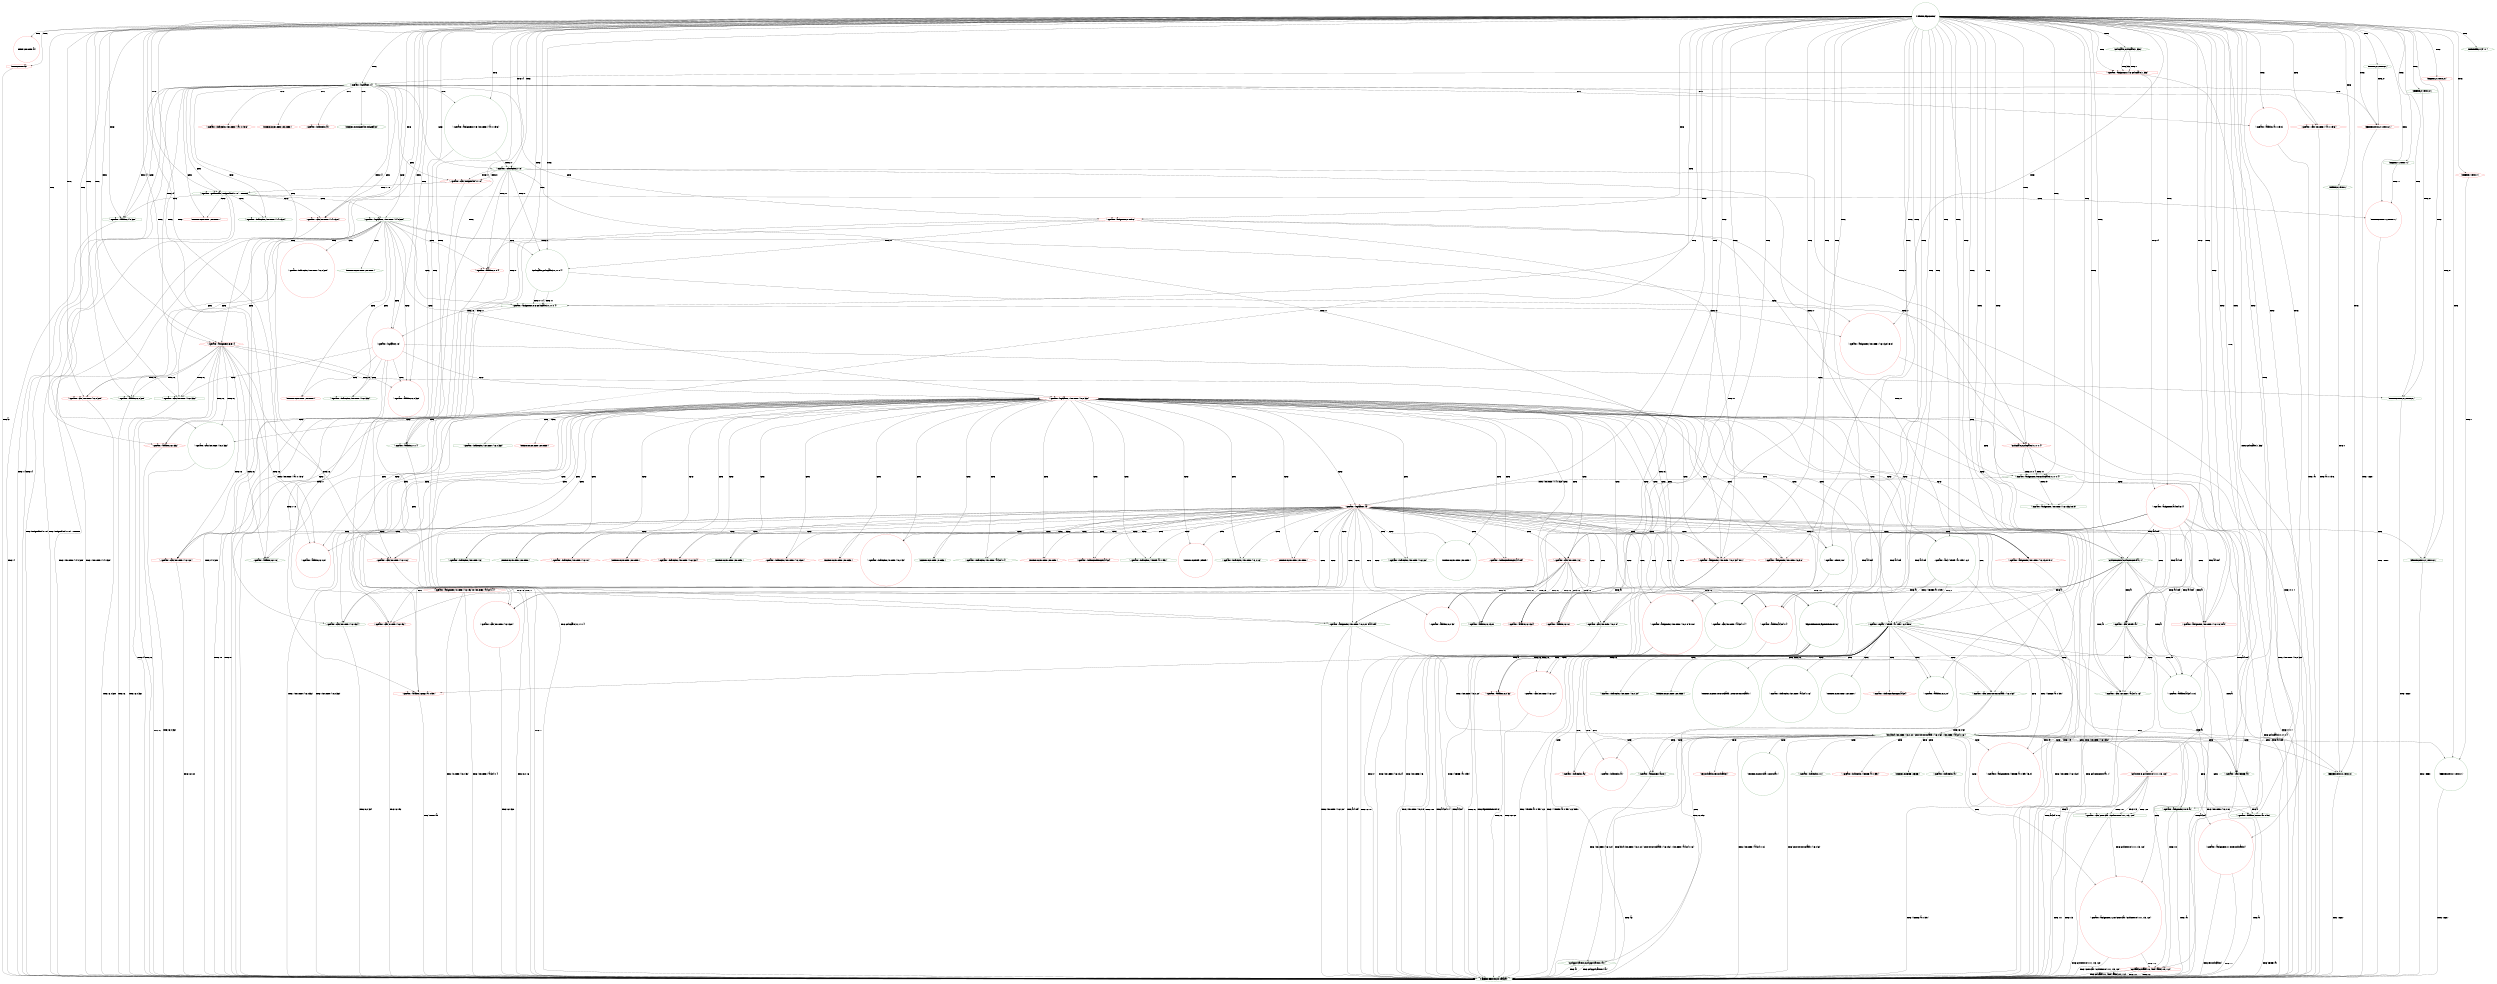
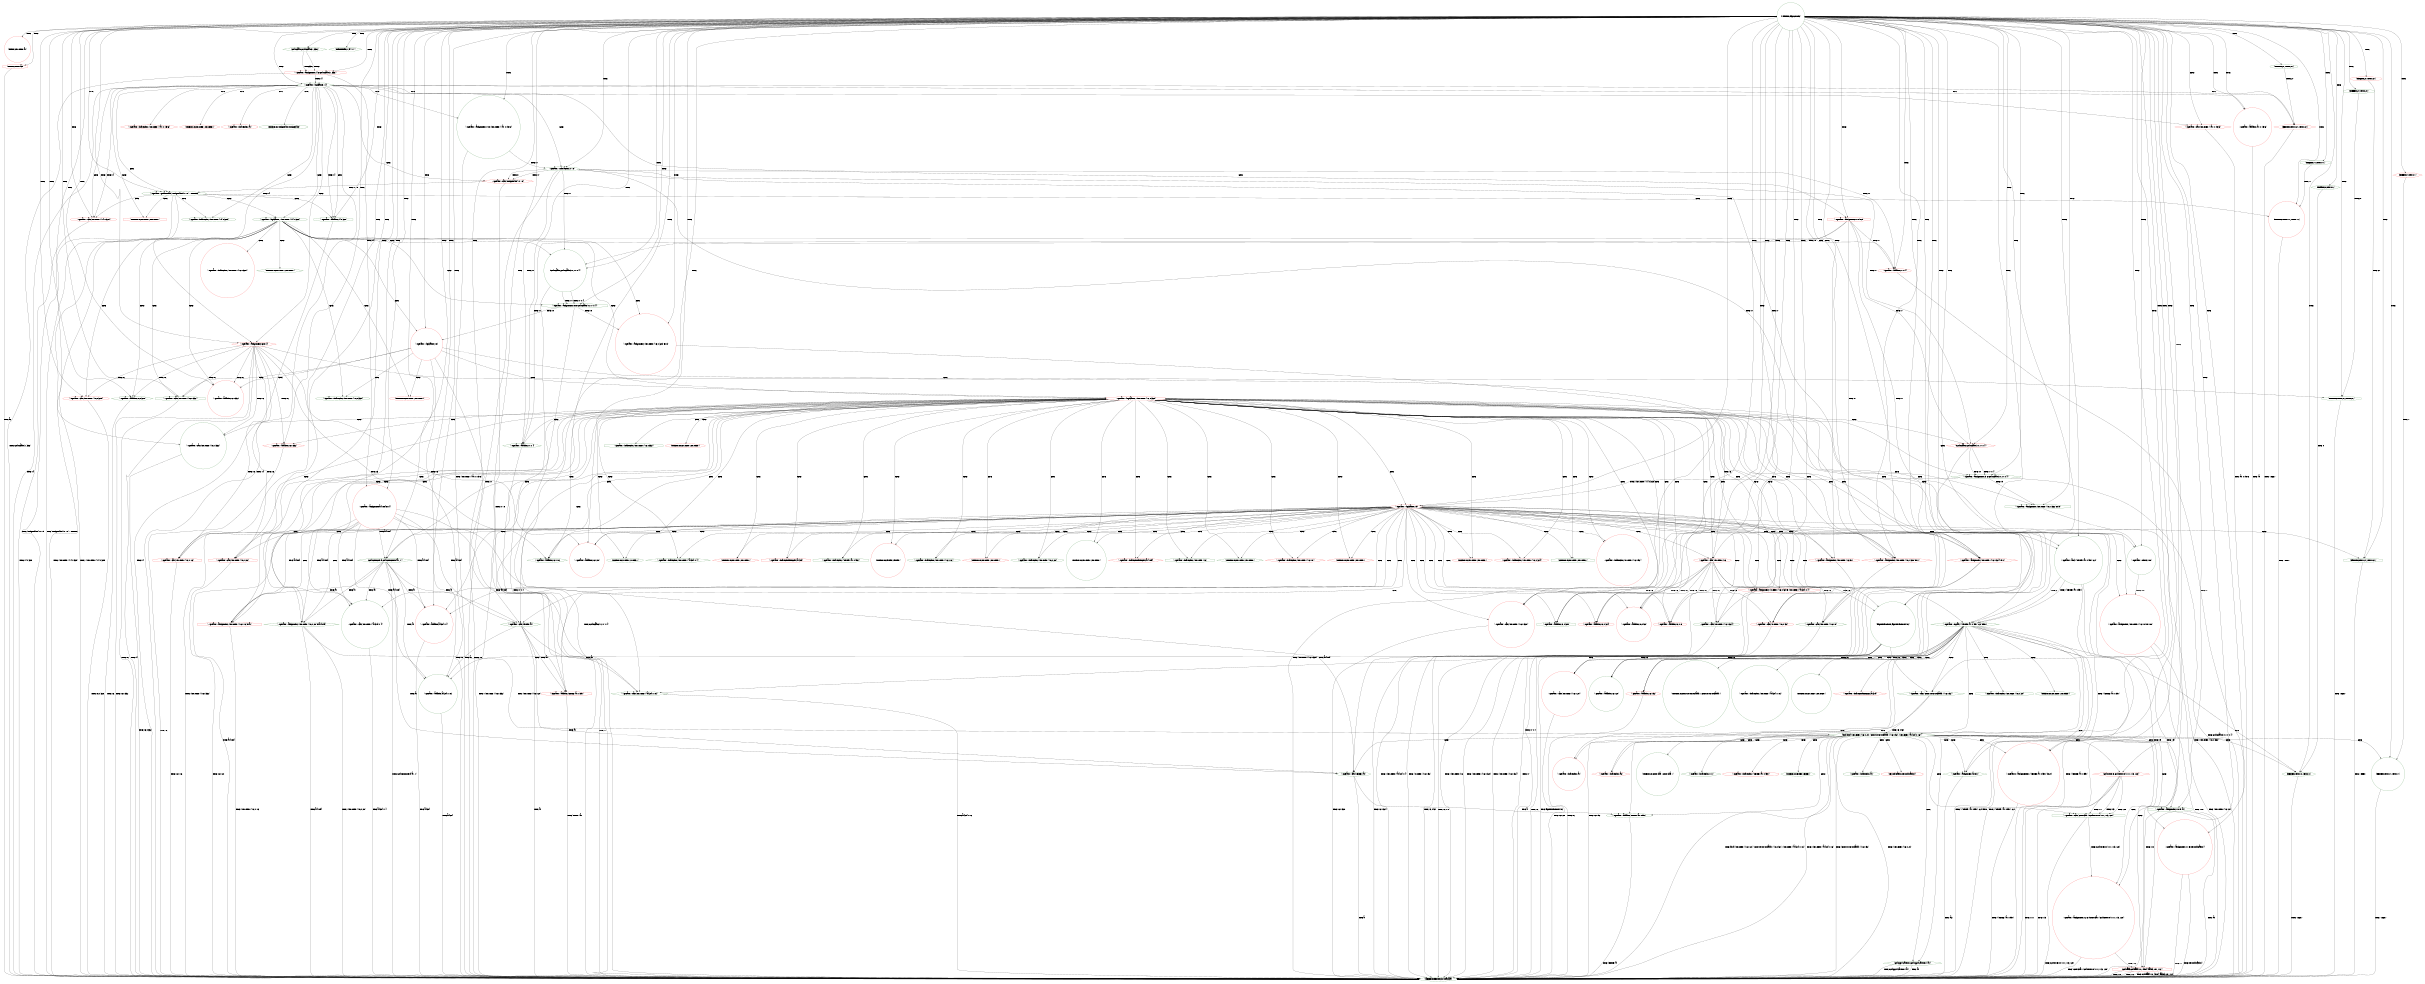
(1810, 532) -> (1791, 532)
(785, 560) -> none
(2094, 629) -> none
